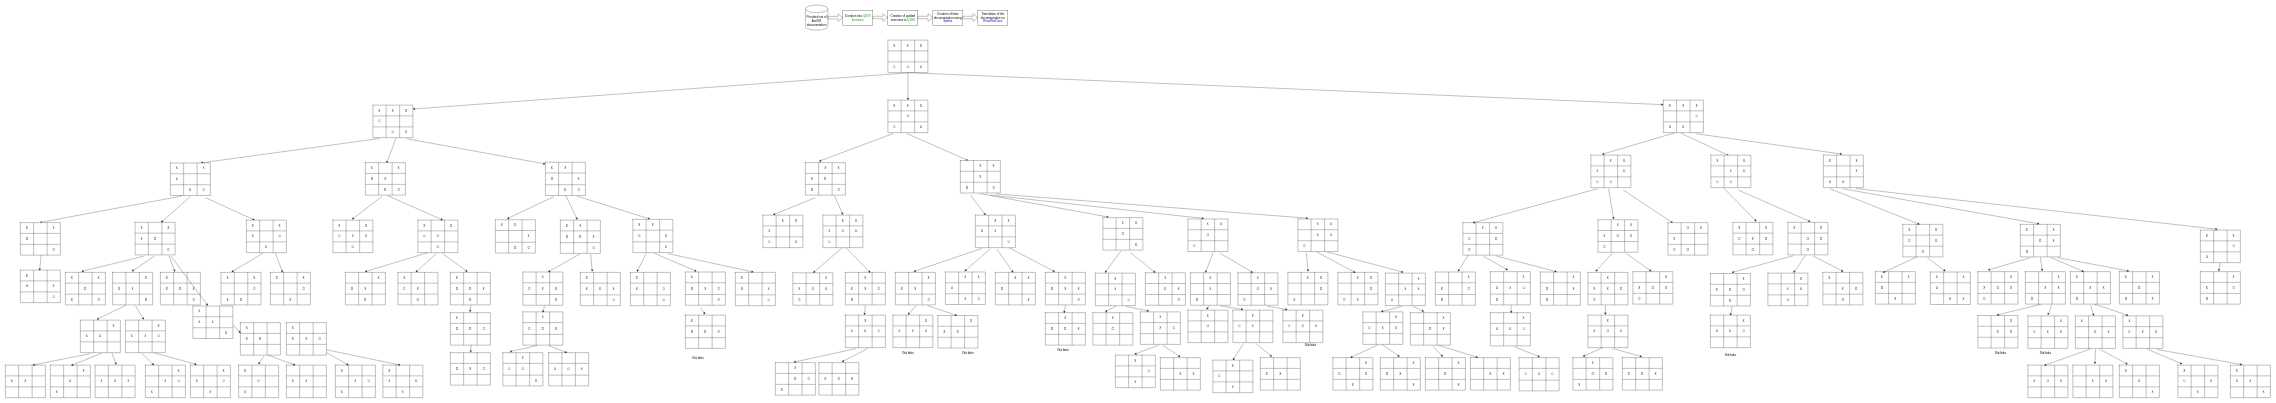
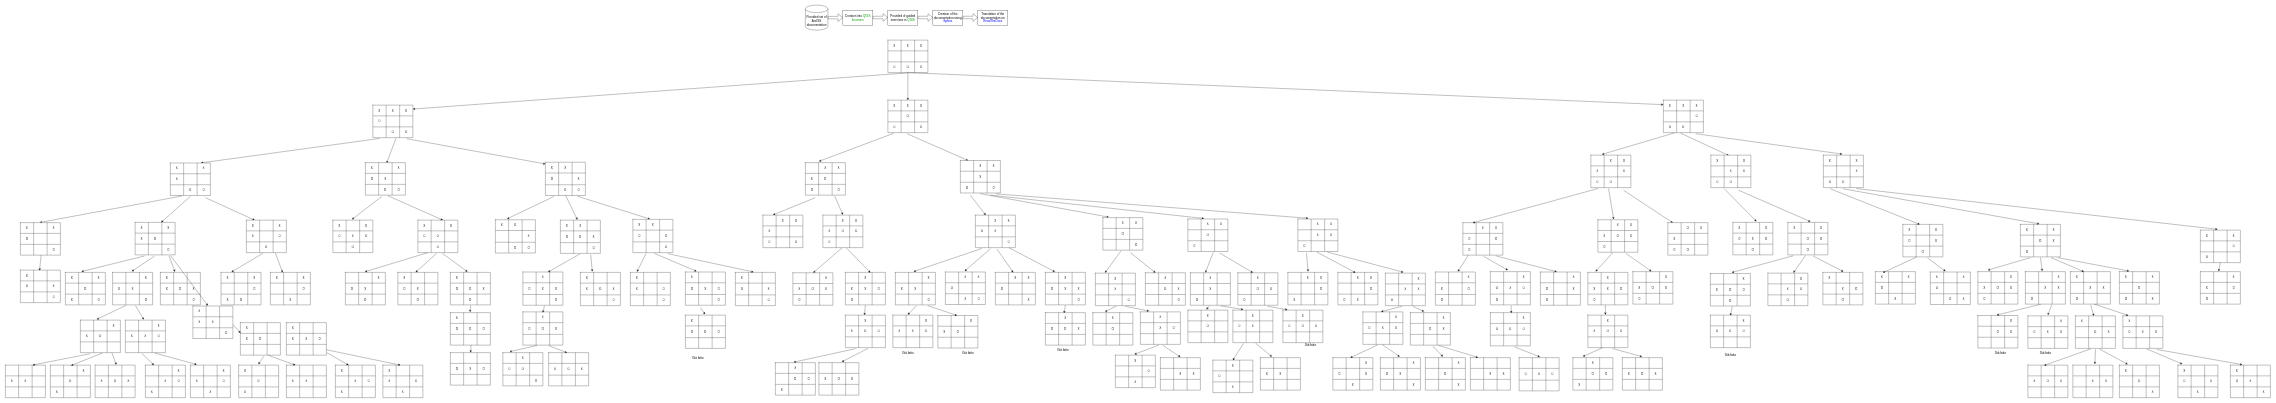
(903, 18) -> (903, 18)
(948, 18) -> (948, 18)
